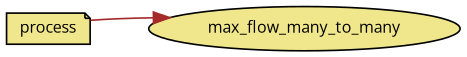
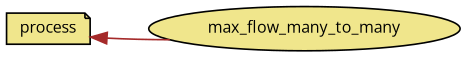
(122, 19) -> (138, 39)
